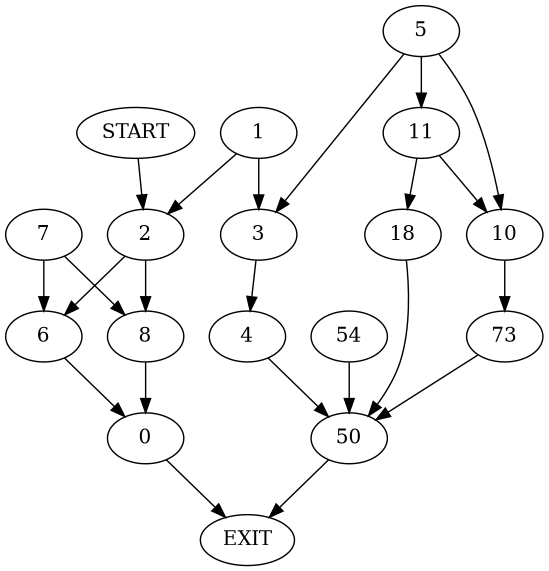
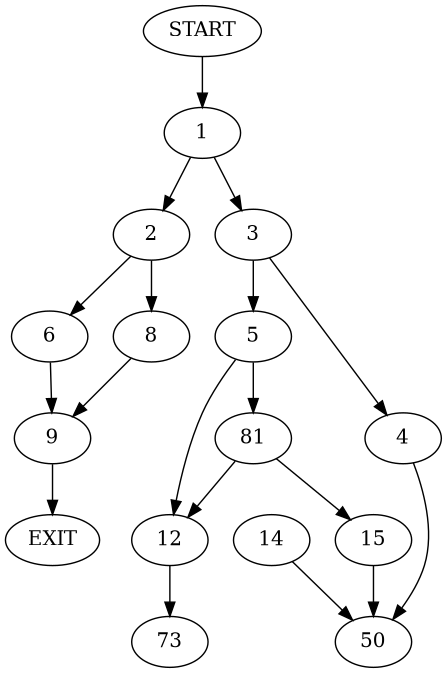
(345, 127) -> (253, 279)
(421, 133) -> (253, 438)
(140, 177) -> (202, 75)
(44, 235) -> none
(403, 235) -> (373, 540)
(505, 235) -> (170, 540)
(349, 337) -> (272, 540)
(433, 384) -> none
(146, 438) -> (53, 438)
(304, 483) -> none
